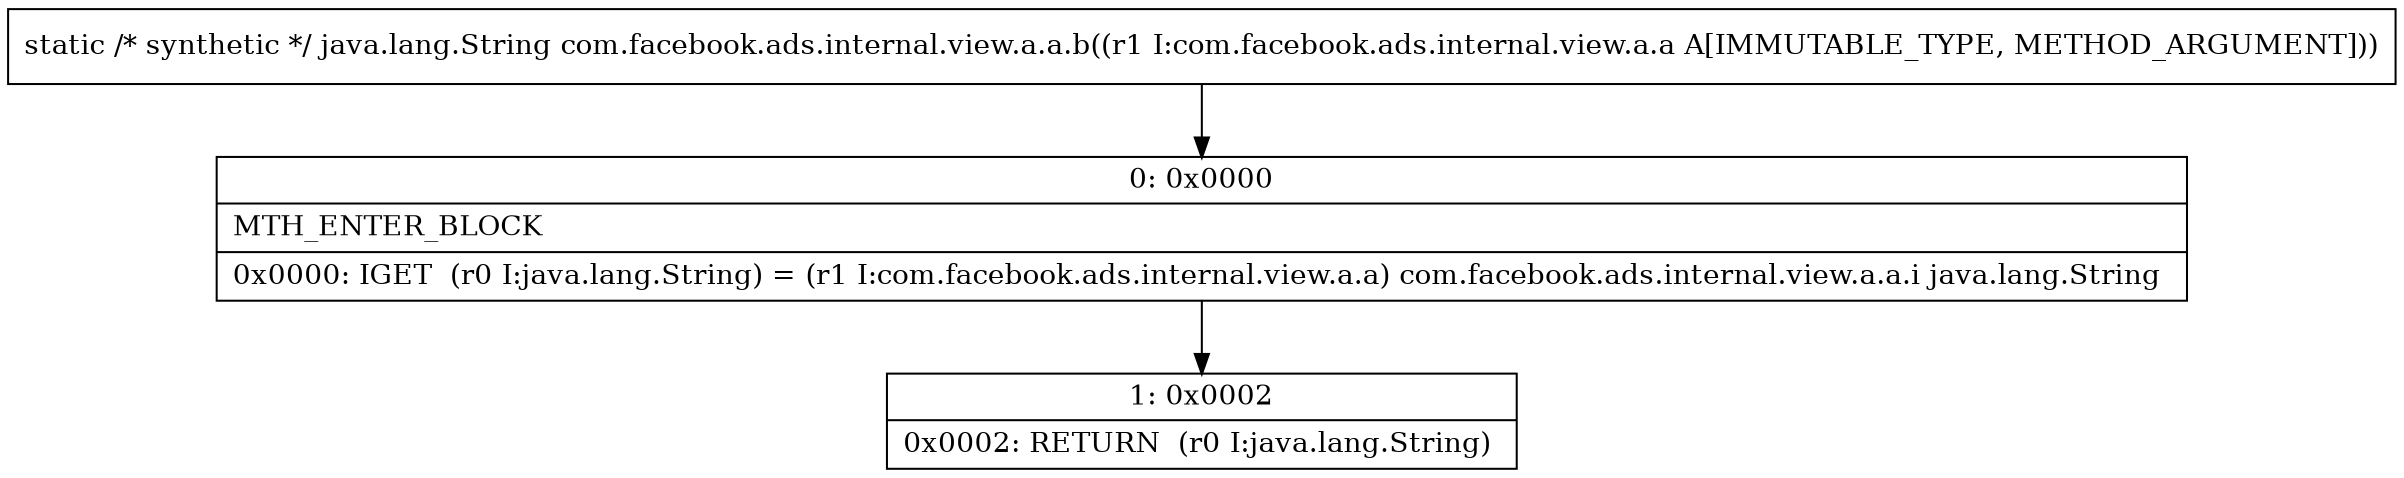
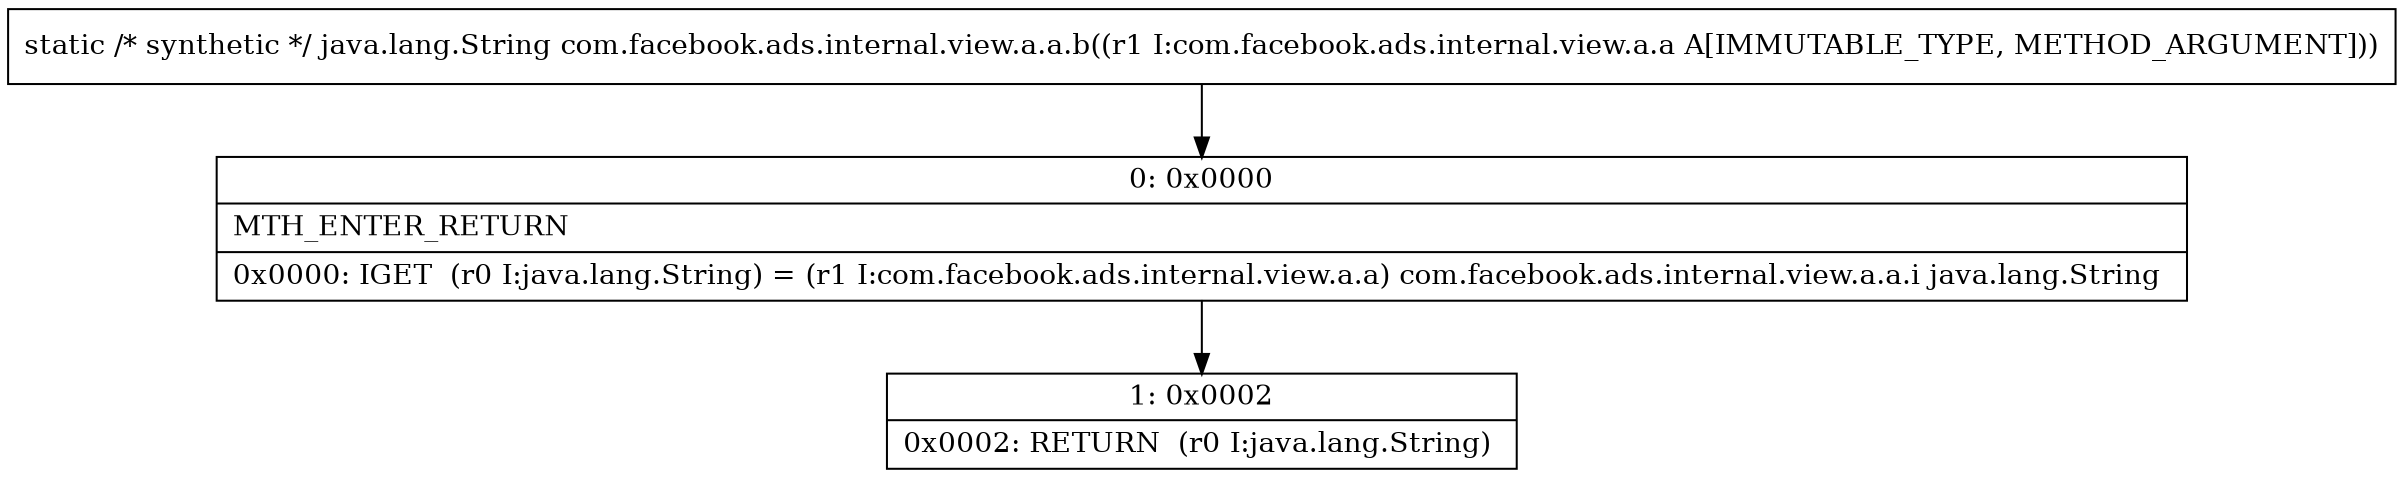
(389, 227) -> (401, 227)
